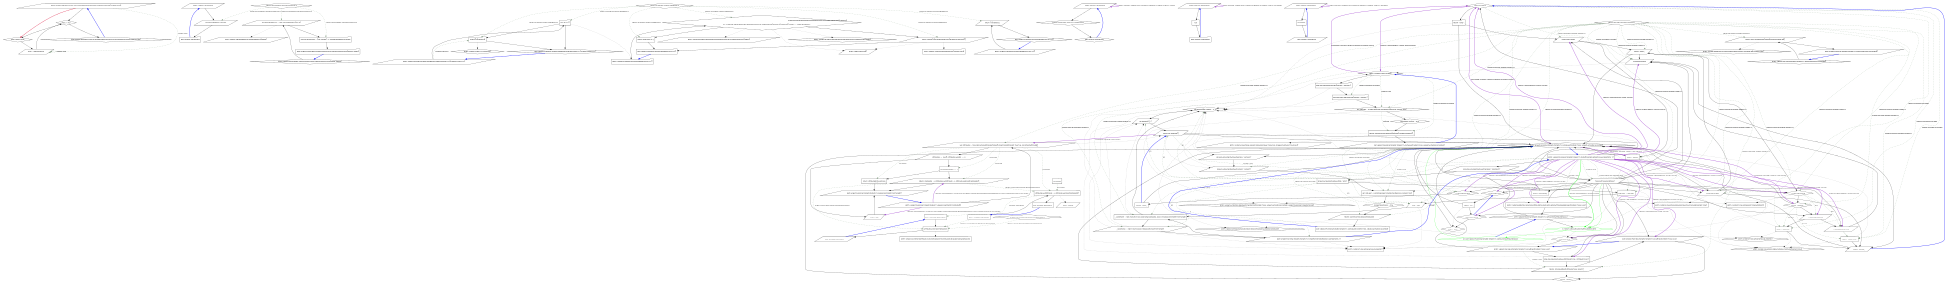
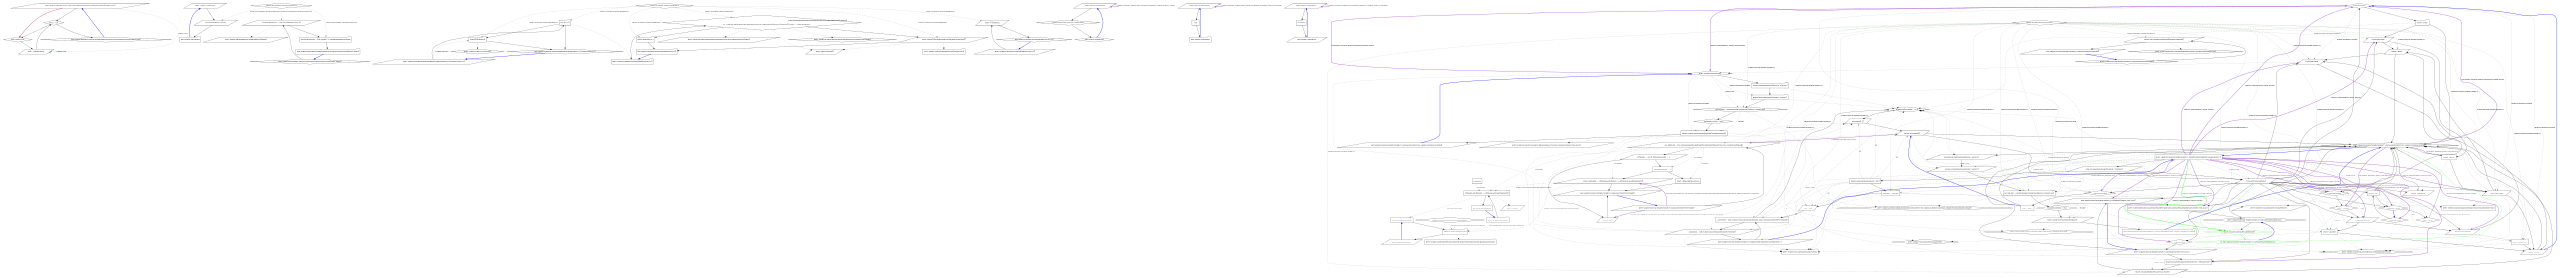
(1544, 188) -> (2301, 187)
(1540, 193) -> (2418, 193)
(1746, 205) -> (2269, 208)
(1567, 279) -> none
